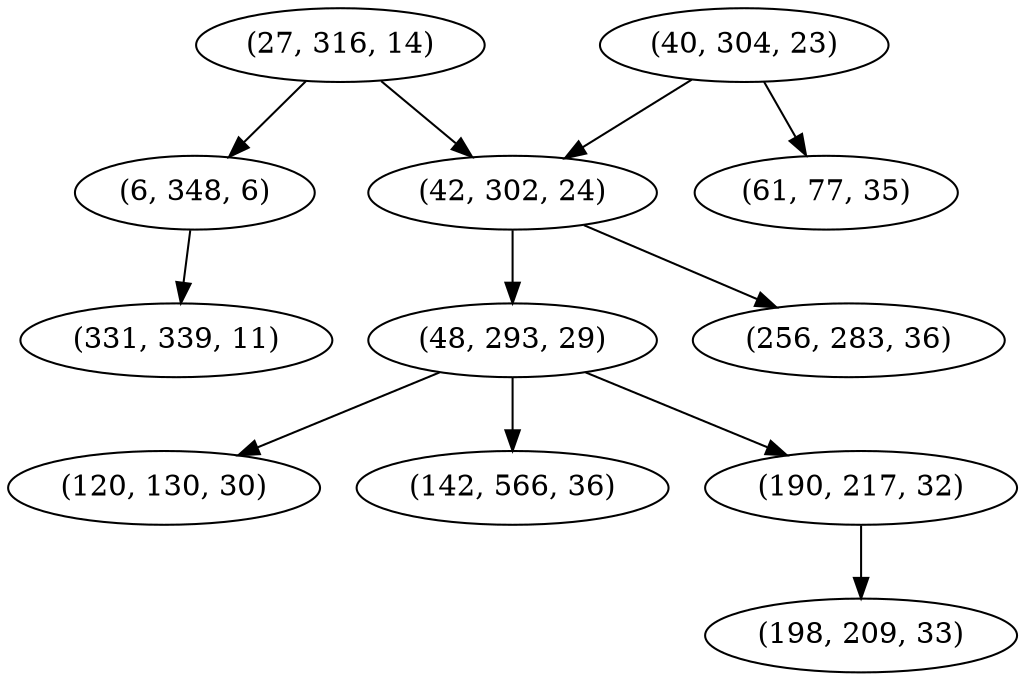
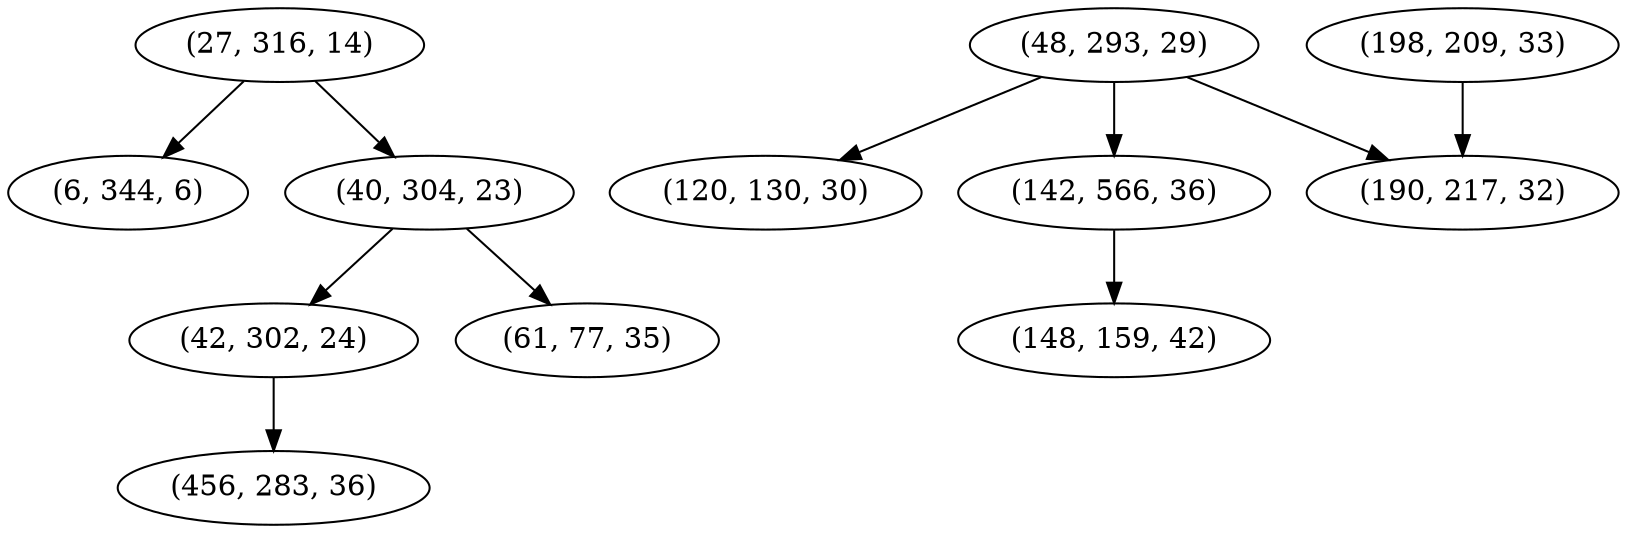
(419, 112) -> (347, 112)
(195, 193) -> (128, 193)
(513, 256) -> none
(176, 340) -> none
(849, 340) -> (274, 488)
none -> (1114, 340)
(861, 552) -> (1463, 109)
